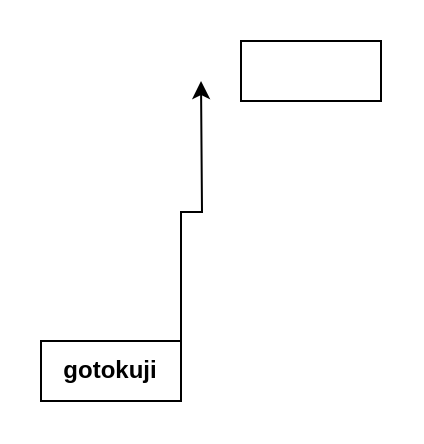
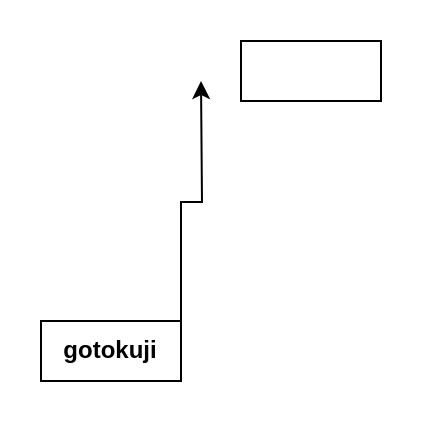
(111, 371) -> (111, 351)
